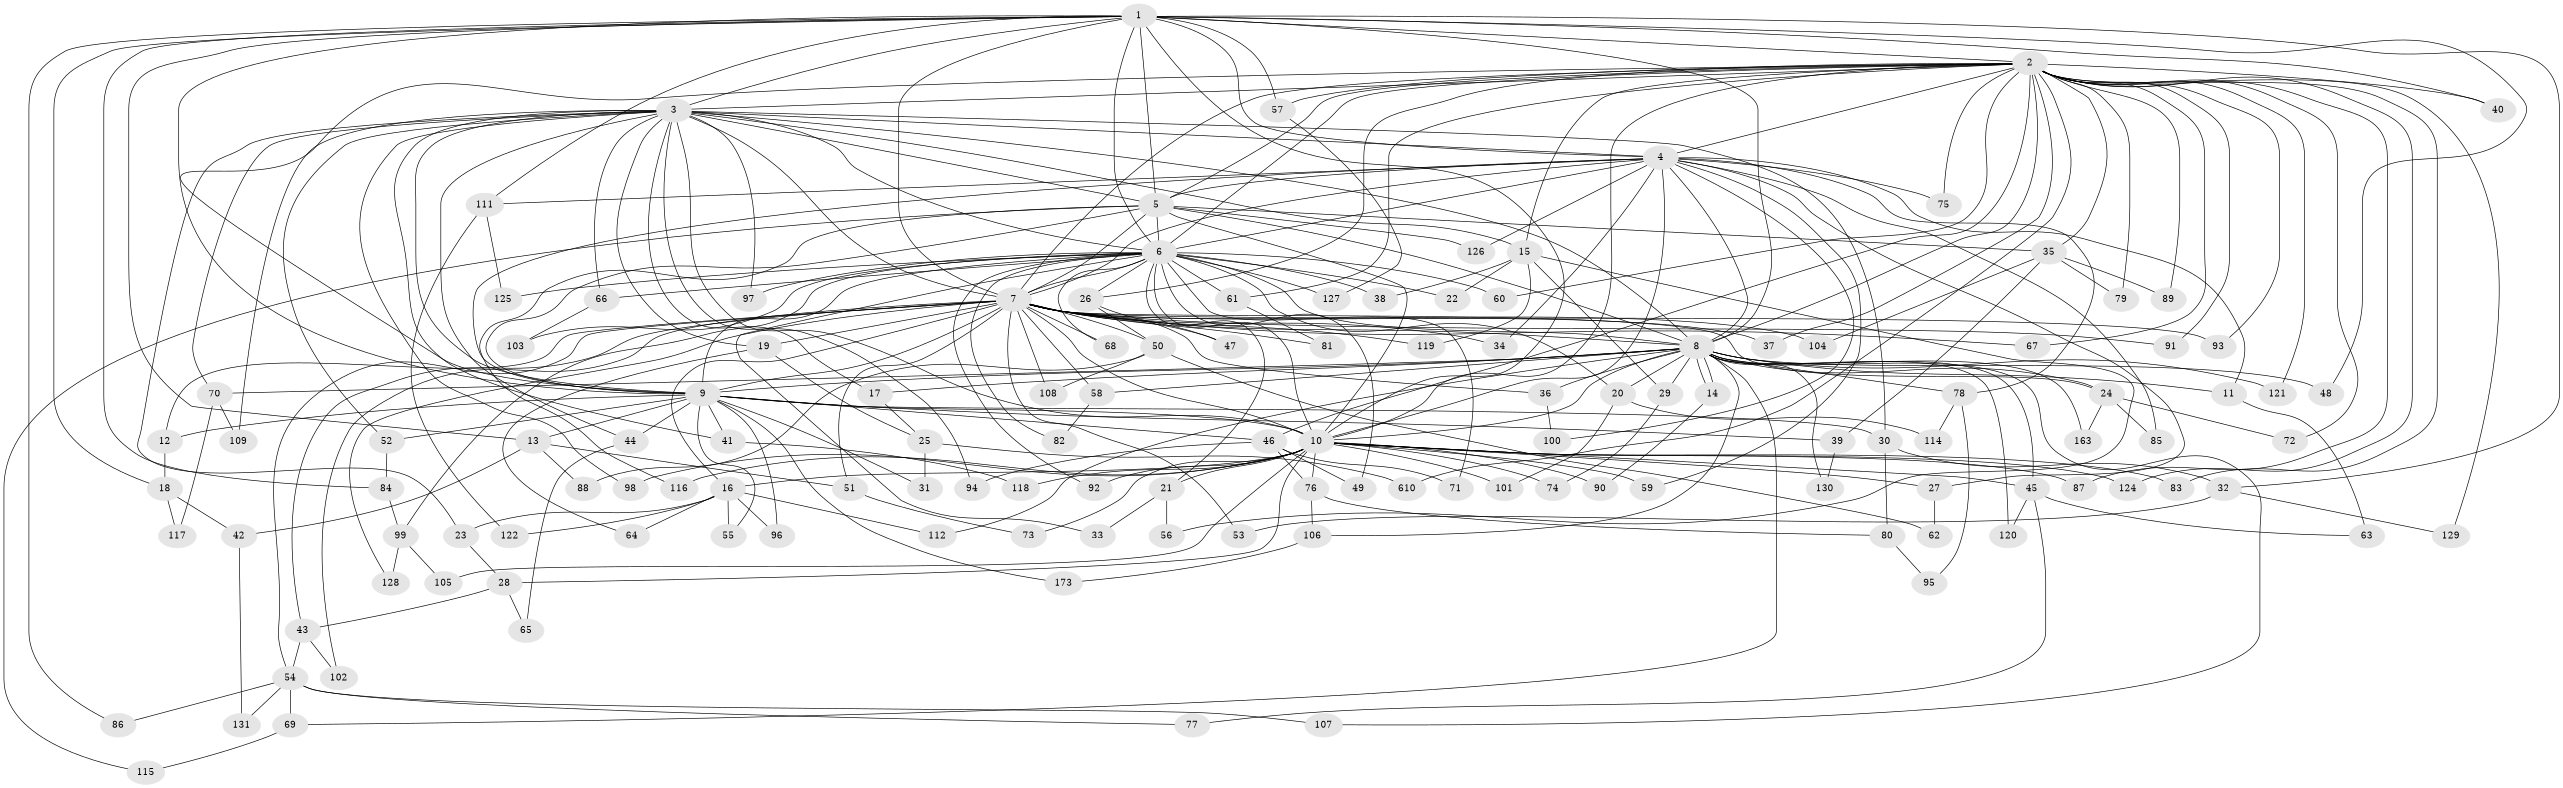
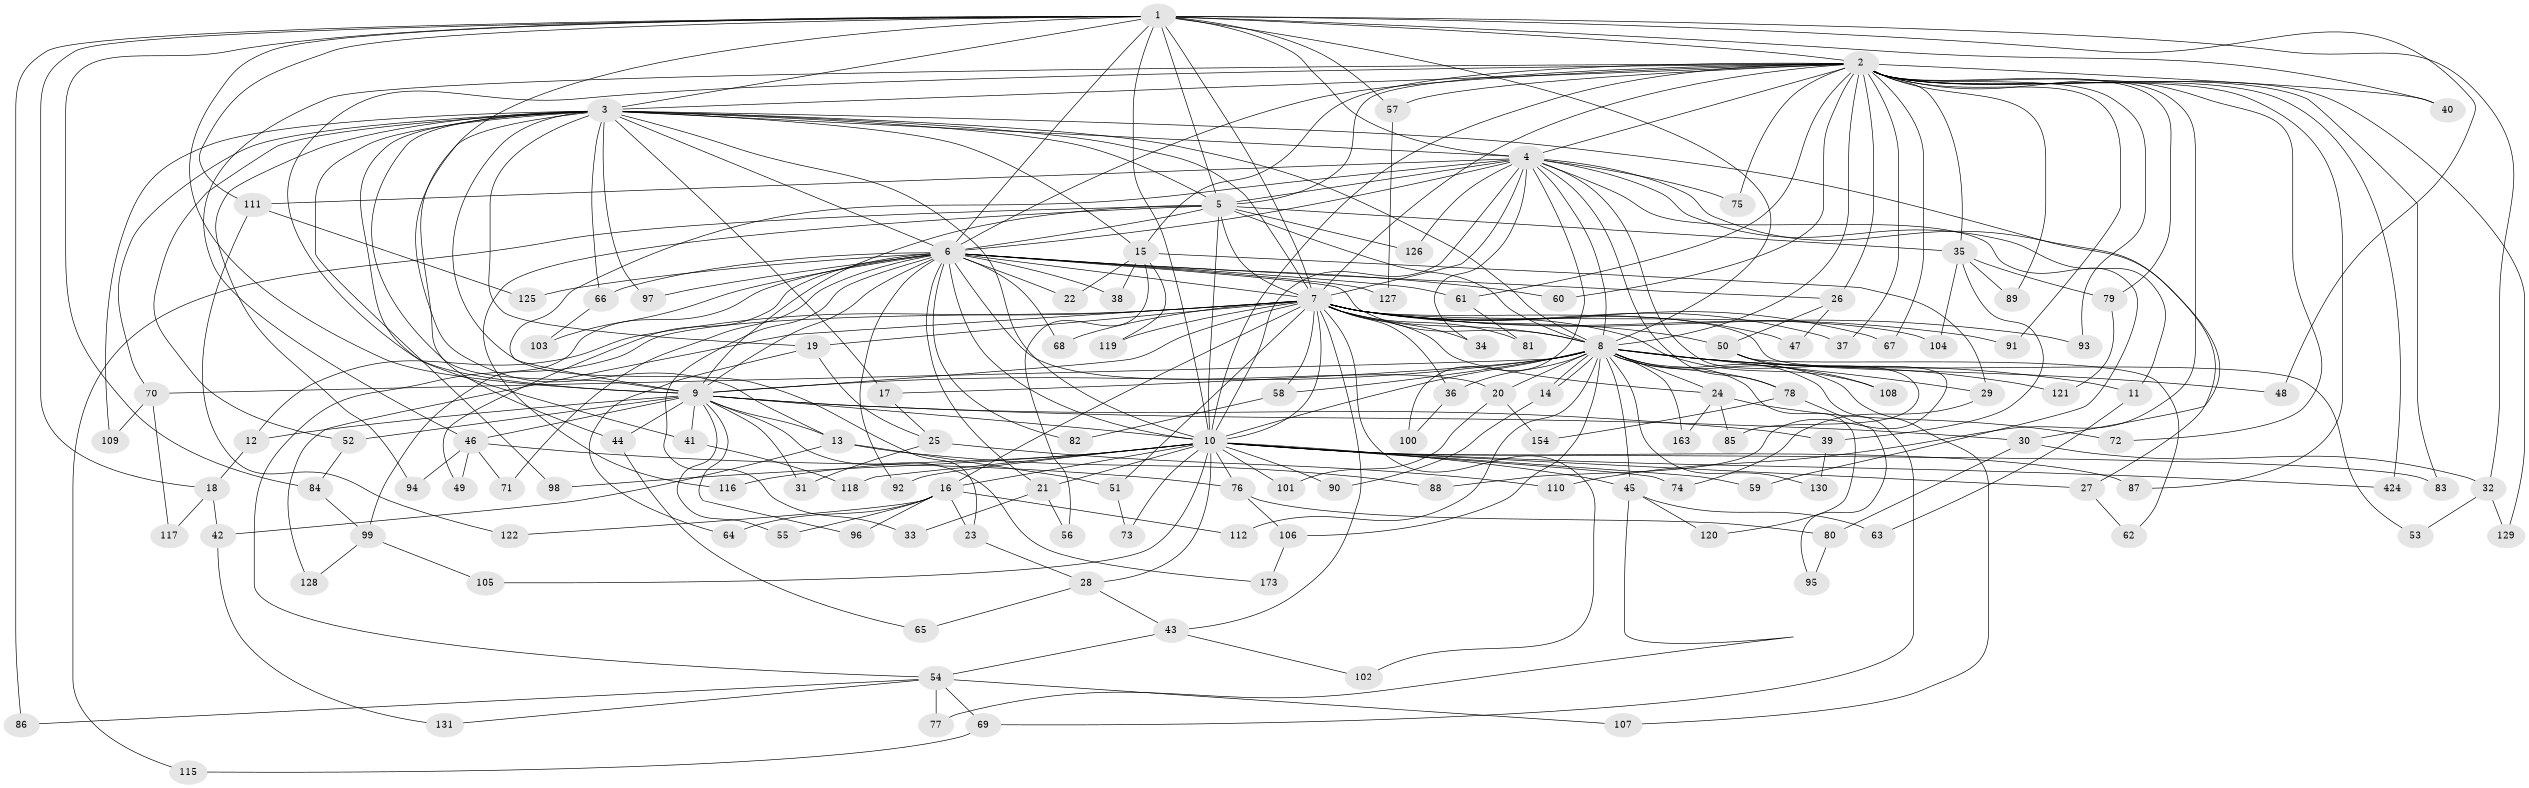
(2294, 126) -> (2109, 356)
(1933, 441) -> (1541, 441)
(1407, 489) -> (1556, 489)
(2128, 489) -> (2393, 489)
